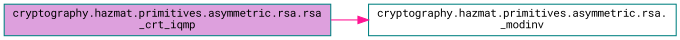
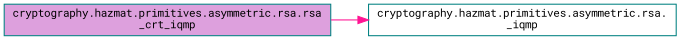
(522, 20) -> (522, 20)
